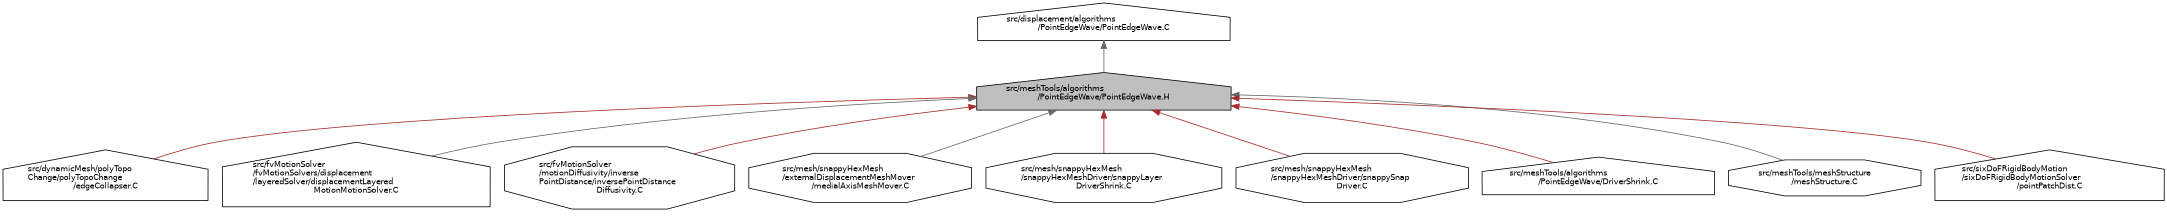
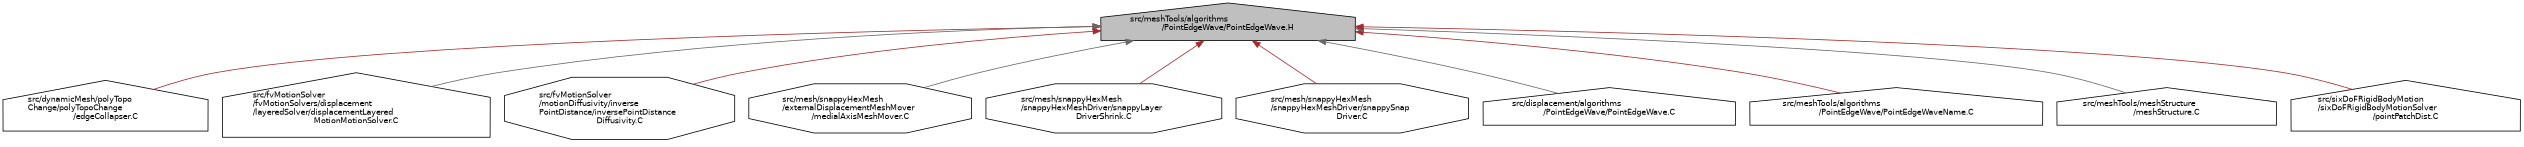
(1104, 61) -> (1443, 65)
(1598, 178) -> (1896, 108)
(1825, 178) -> (2167, 108)
